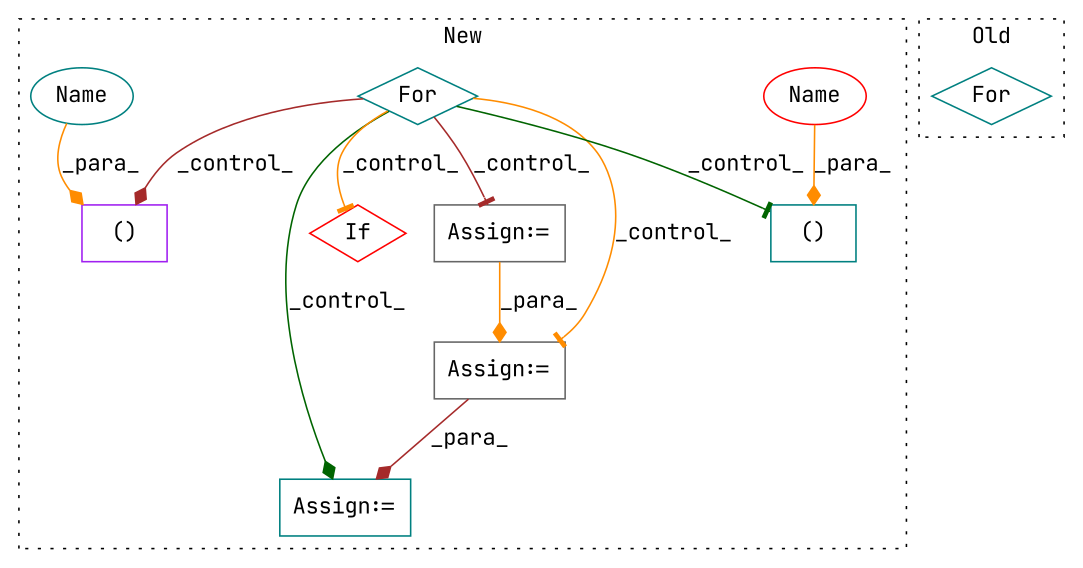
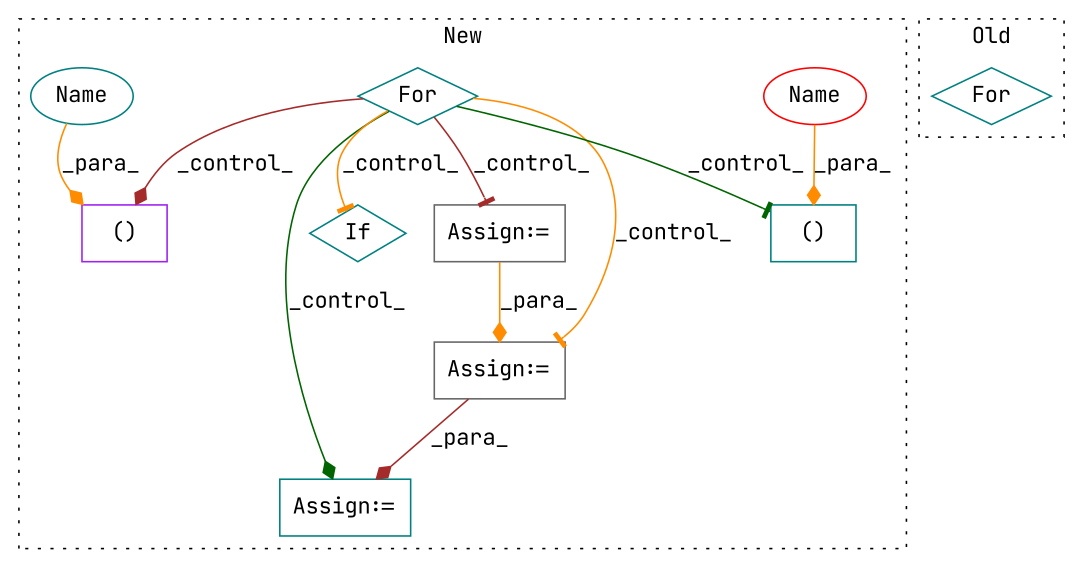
(358, 233) -> (358, 233)
